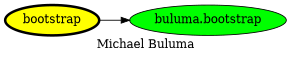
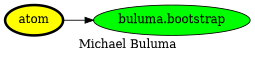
(52, 20) -> (34, 20)
